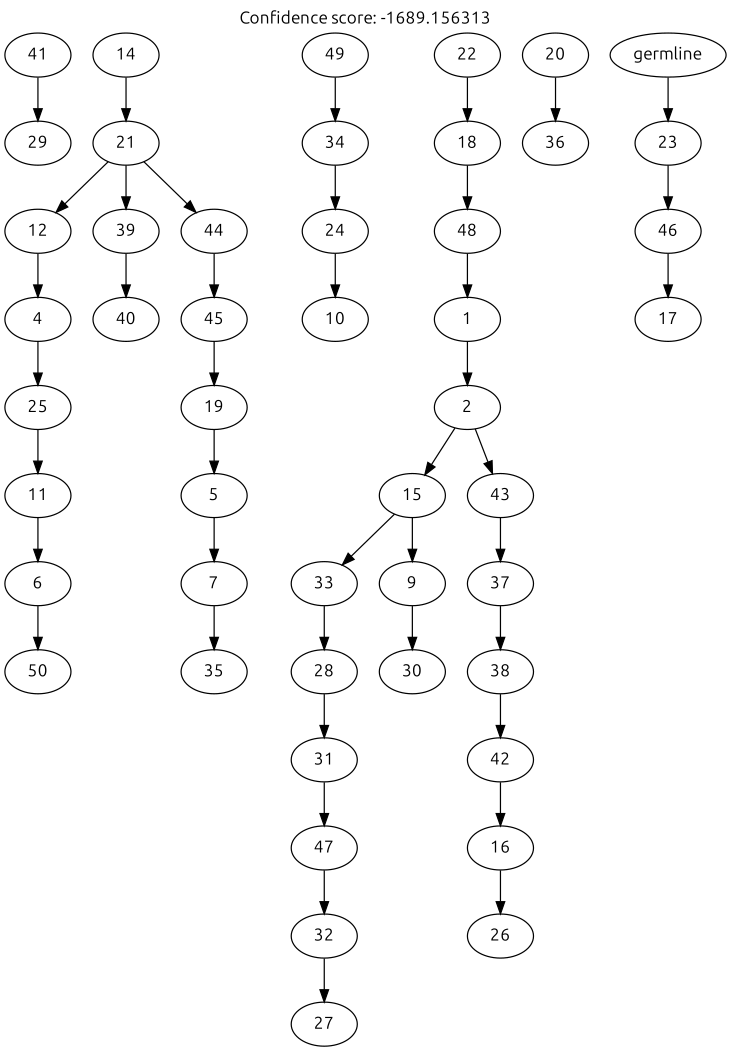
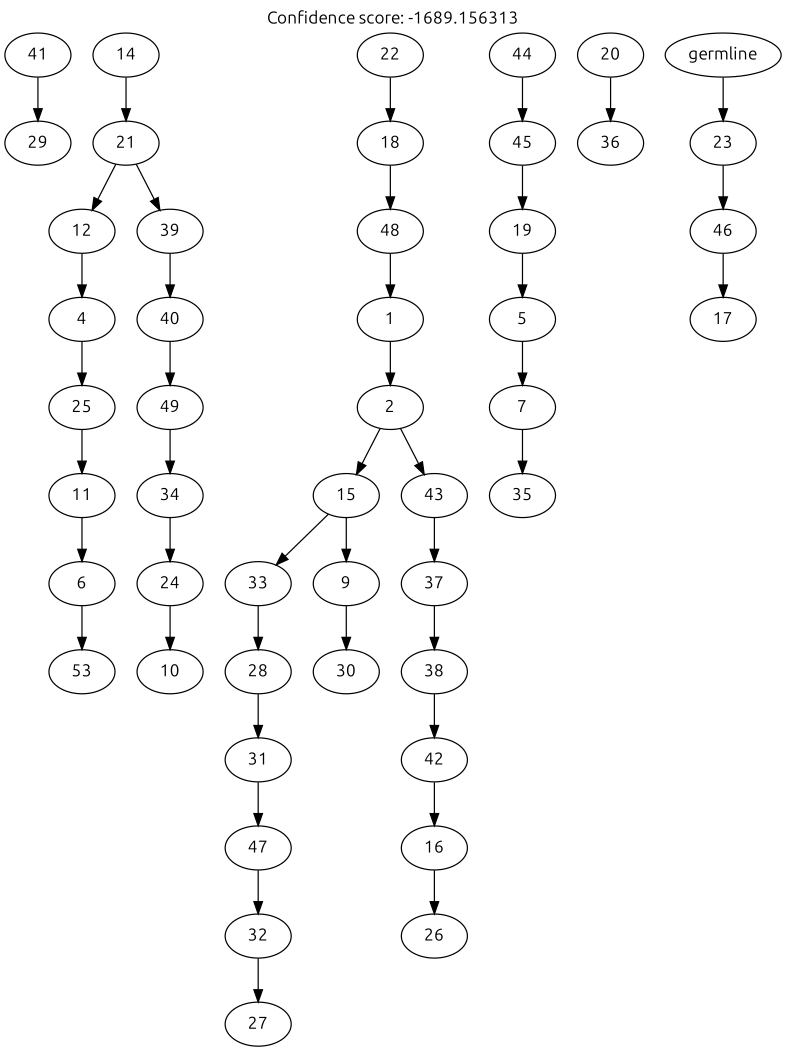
(166, 183) -> none
none -> (170, 357)
(38, 672) -> (82, 672)
